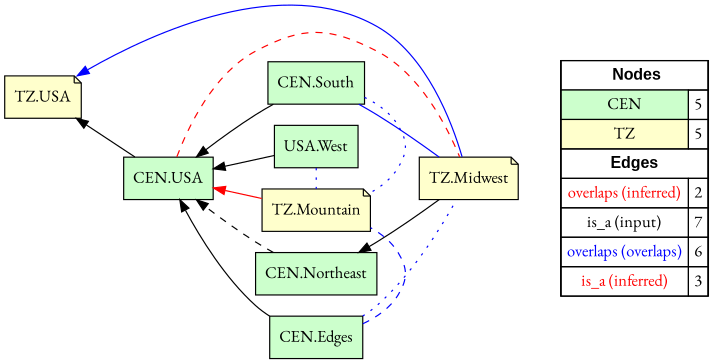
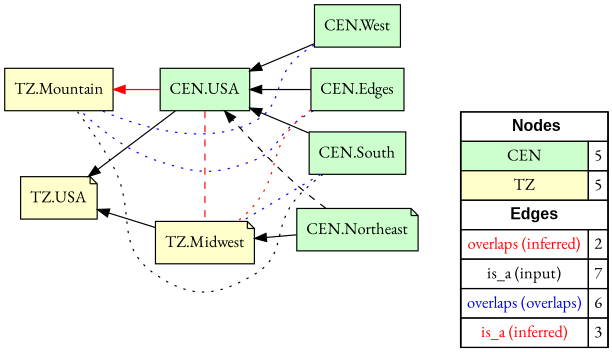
(307, 6) -> (134, 221)
(412, 138) -> (281, 198)
(405, 143) -> (175, 285)
(316, 147) -> (357, 26)
(243, 195) -> (143, 90)
(316, 210) -> (59, 90)
(405, 224) -> (287, 236)
(416, 263) -> (272, 172)
(404, 265) -> (192, 170)
(316, 274) -> (357, 230)
